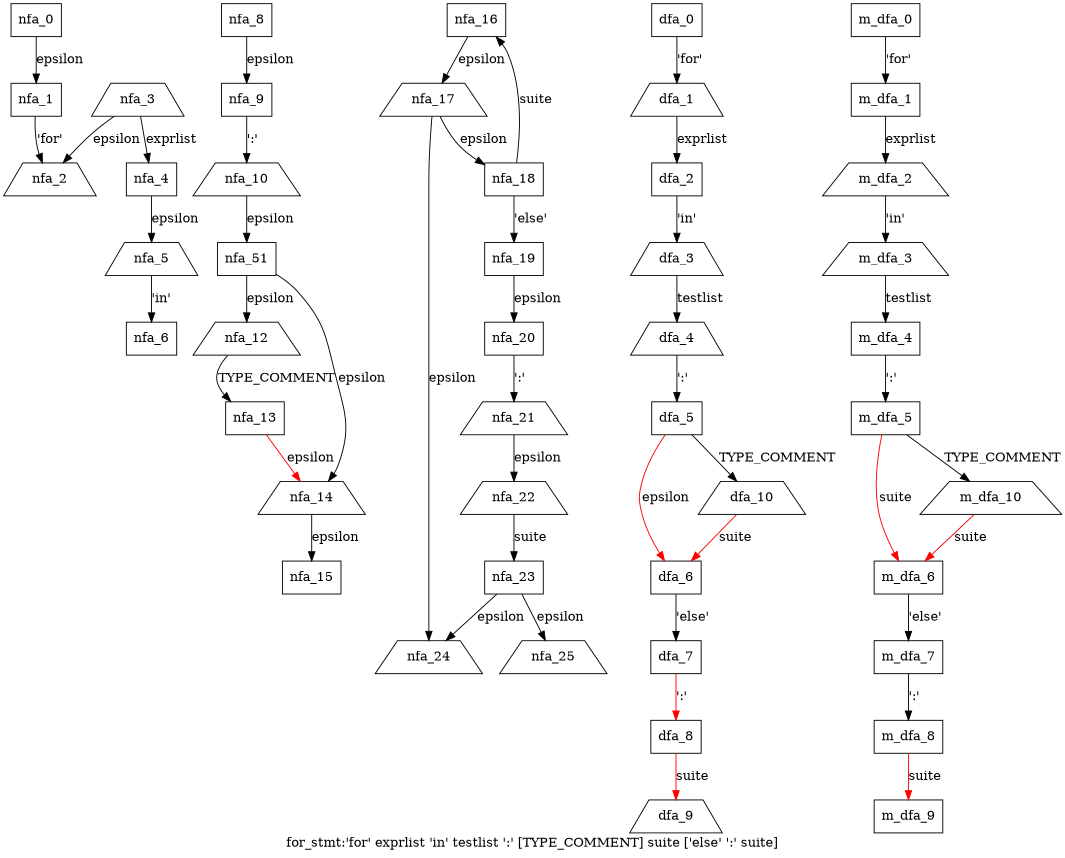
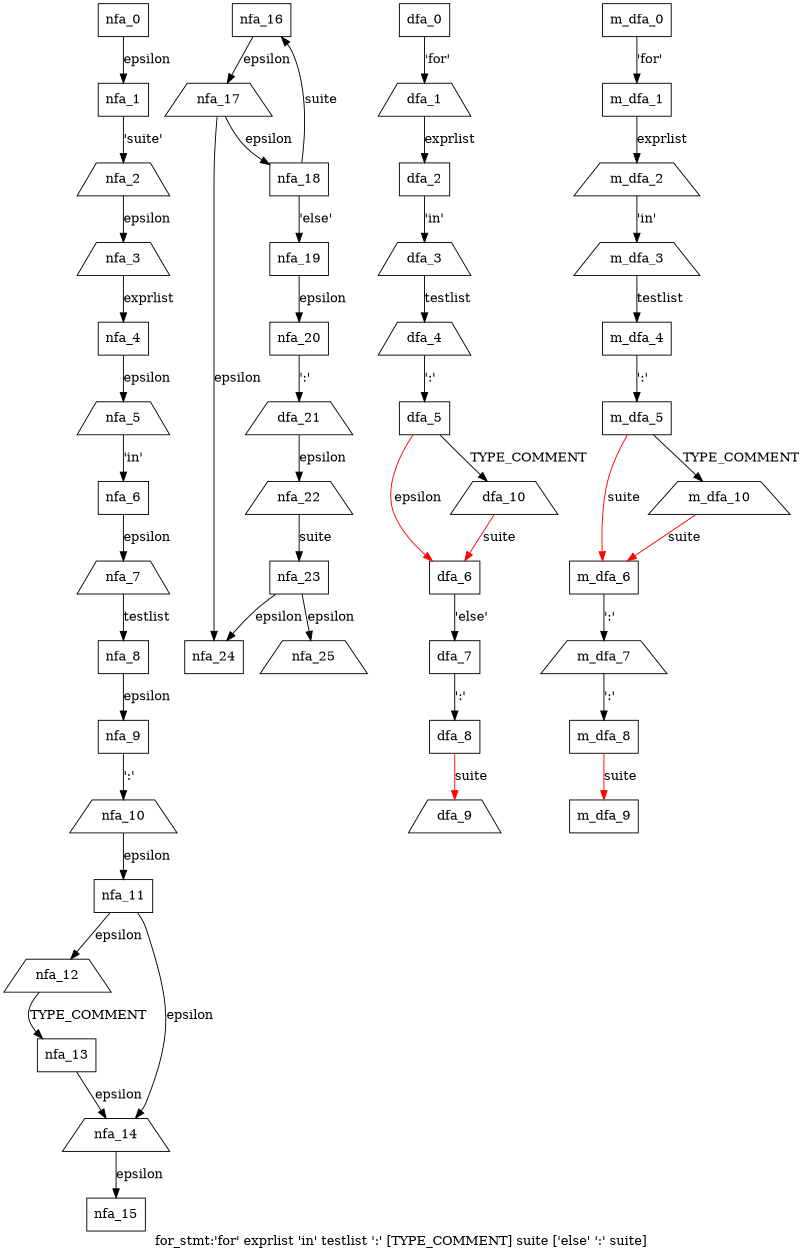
(91, 135) -> (123, 215)
(50, 140) -> (143, 140)
(247, 259) -> (123, 896)
(514, 418) -> (299, 418)
(281, 454) -> (89, 1091)
none -> (123, 578)
(925, 617) -> (610, 617)
(429, 657) -> (214, 657)
(908, 657) -> (604, 657)
(676, 692) -> (455, 692)
